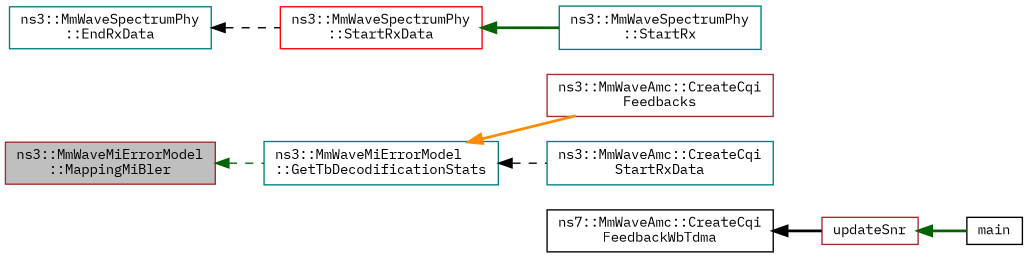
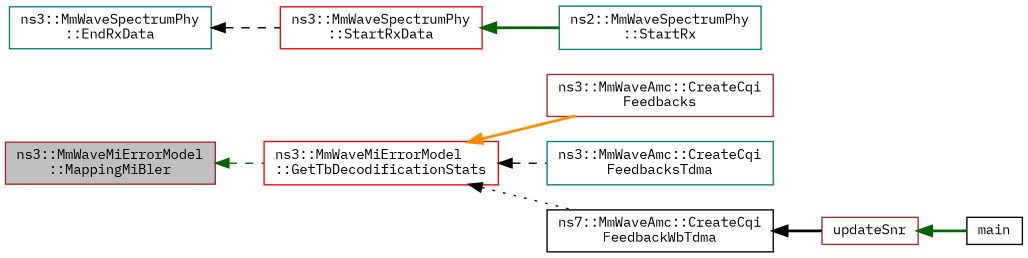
(660, 28) -> (660, 28)
(381, 163) -> (381, 163)
(660, 163) -> (660, 163)
none -> (529, 199)
